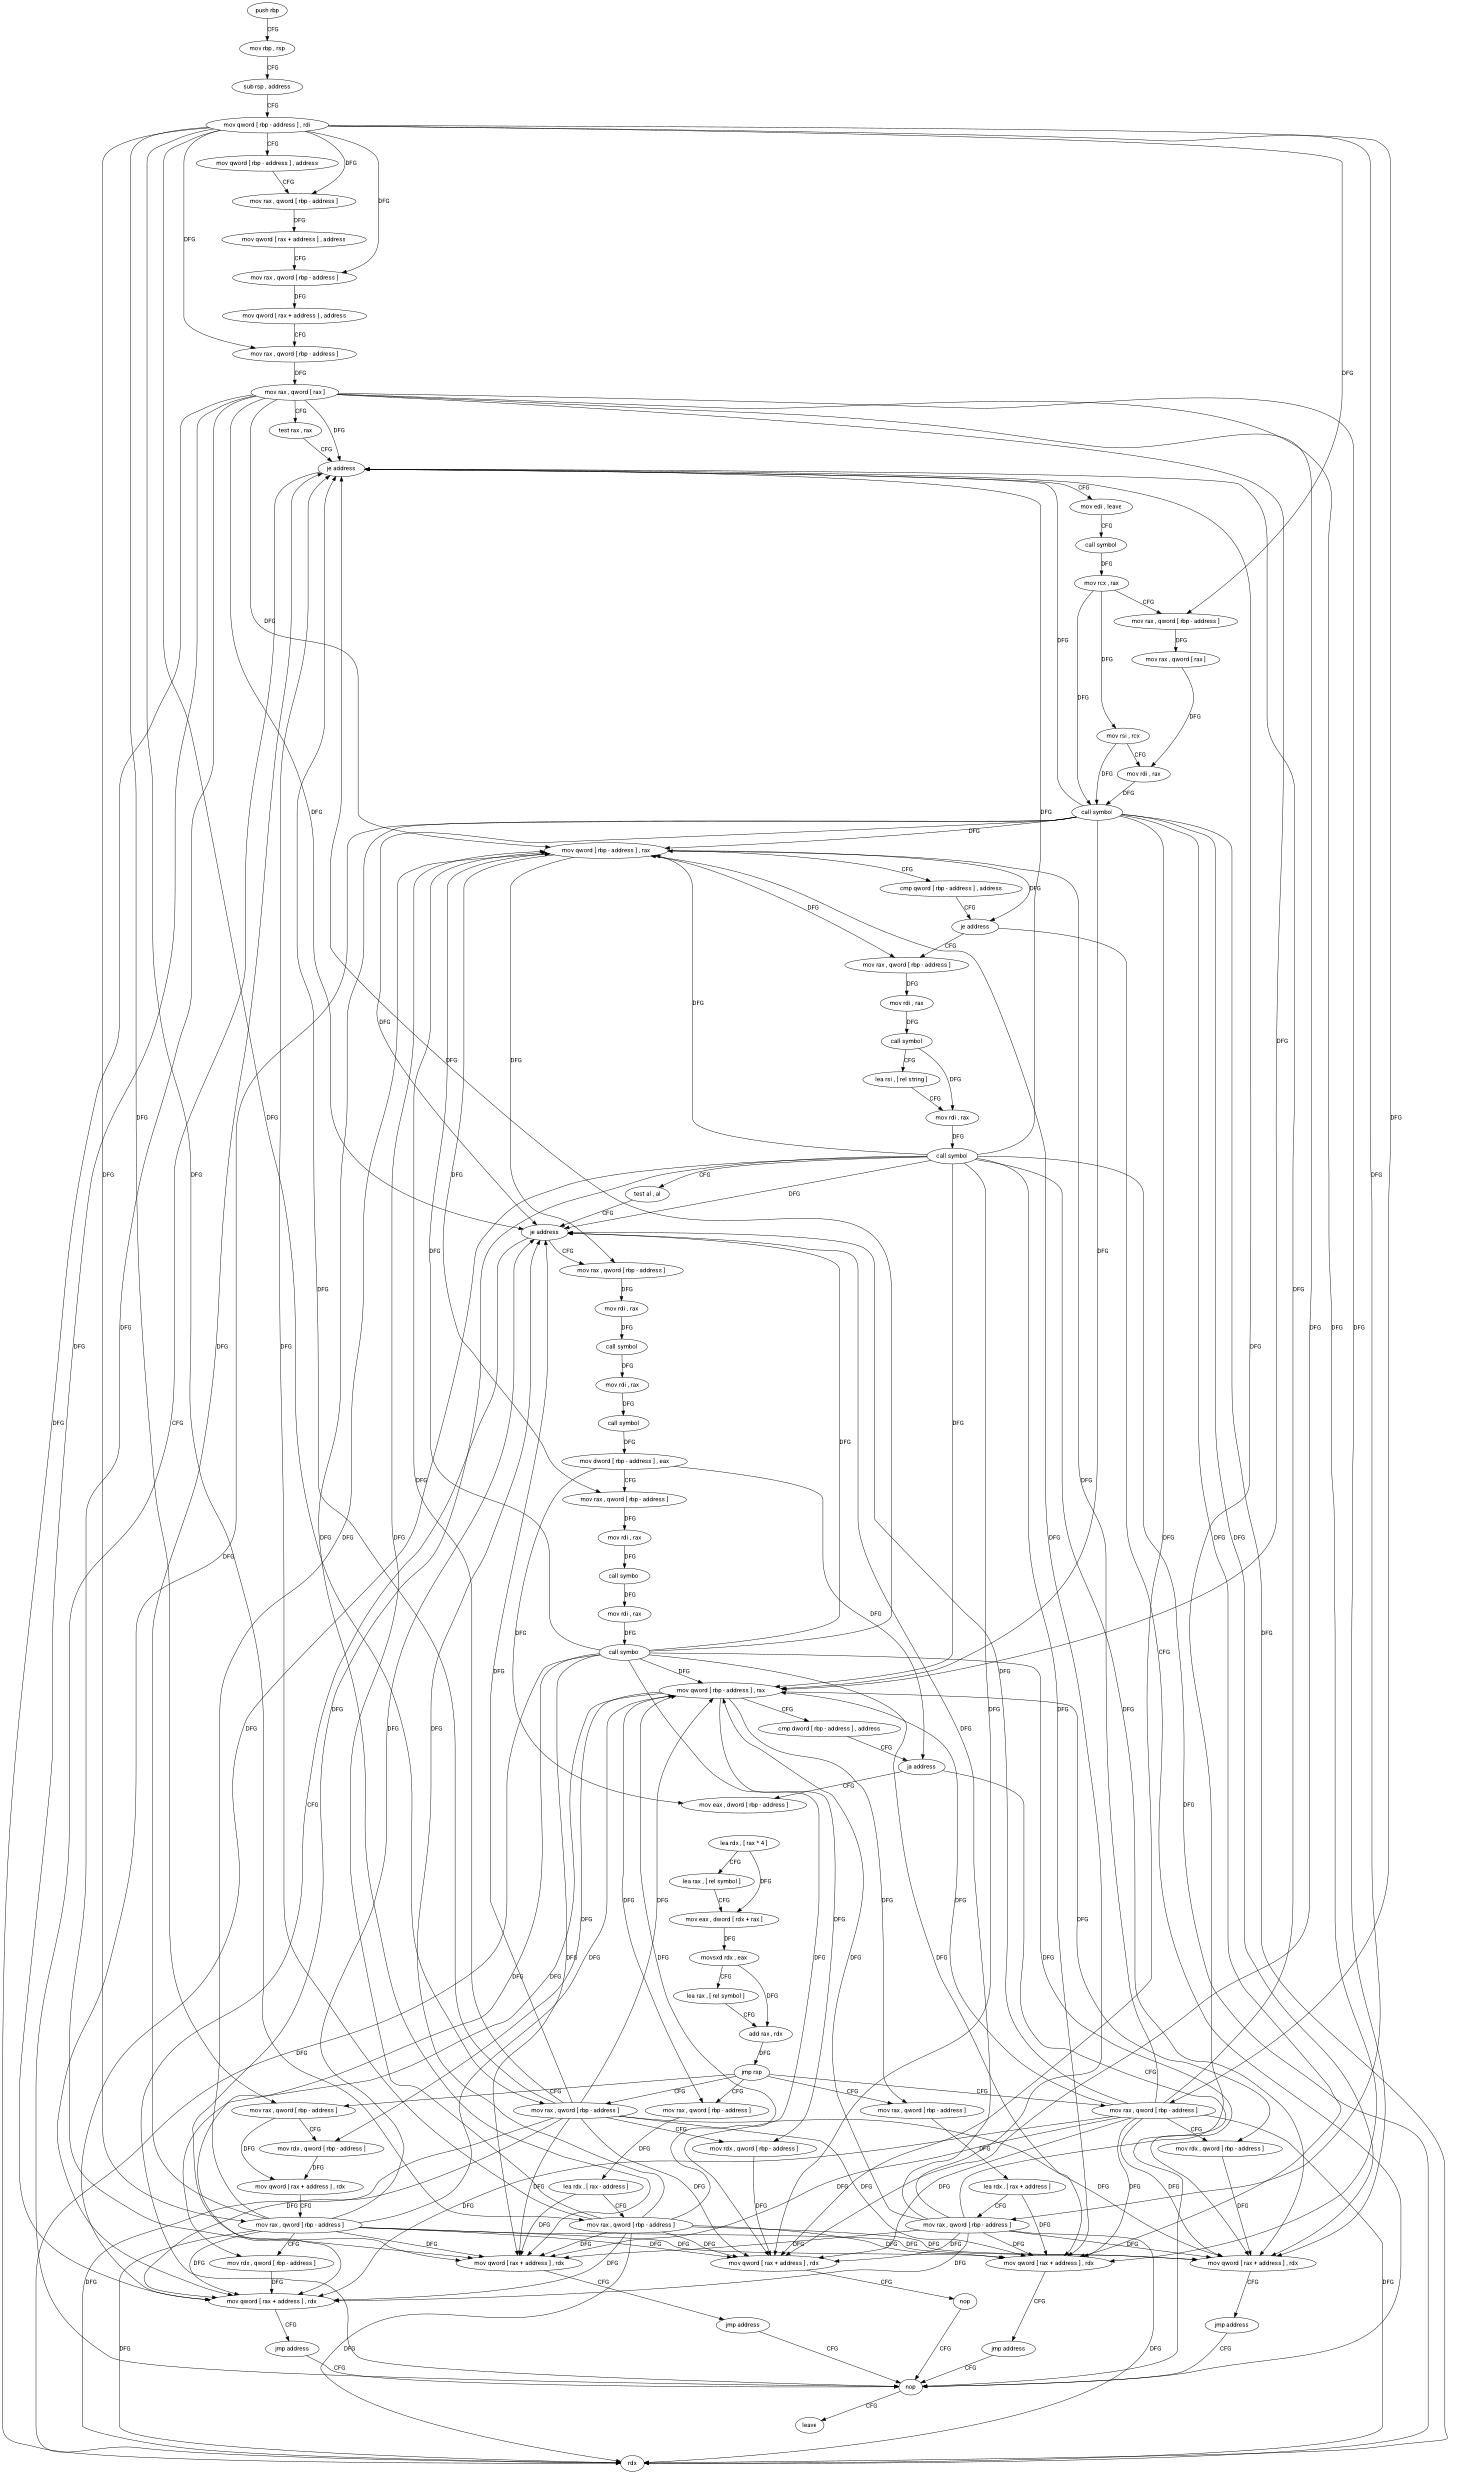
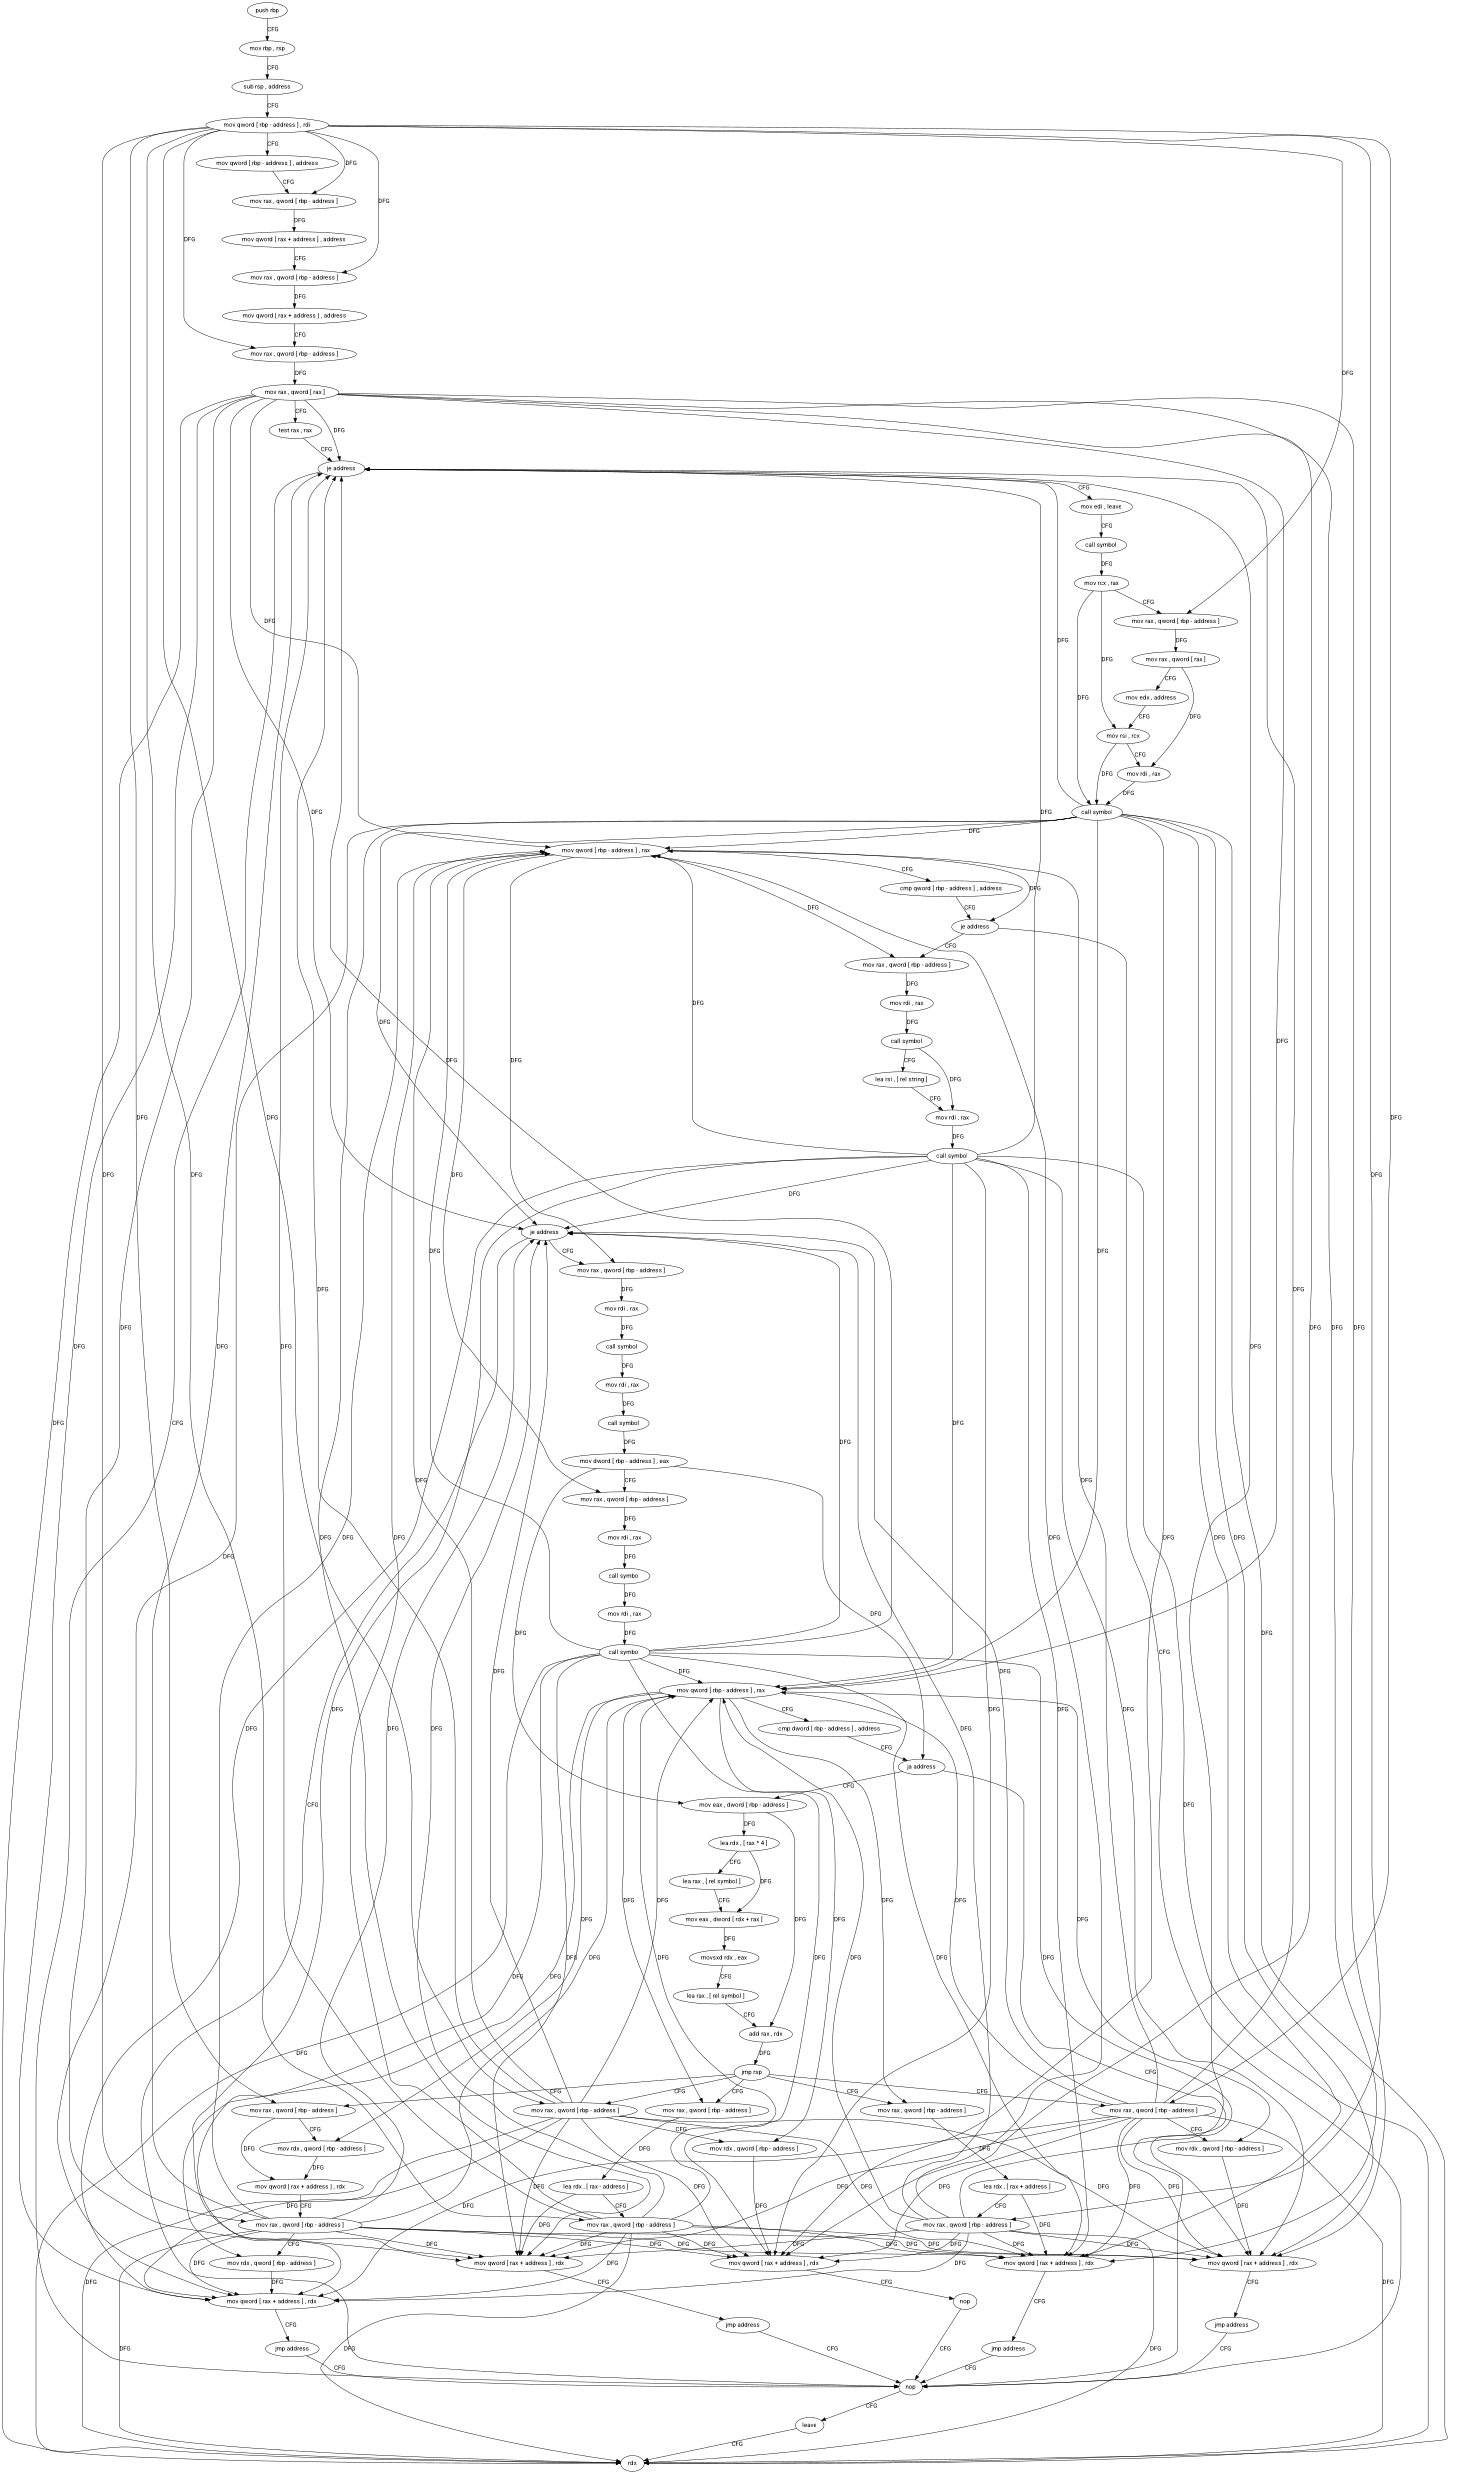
none -> (1151, 698)
(647, 1194) -> none
none -> (744, 1822)
(762, 1988) -> (795, 1913)
none -> (722, 2444)
